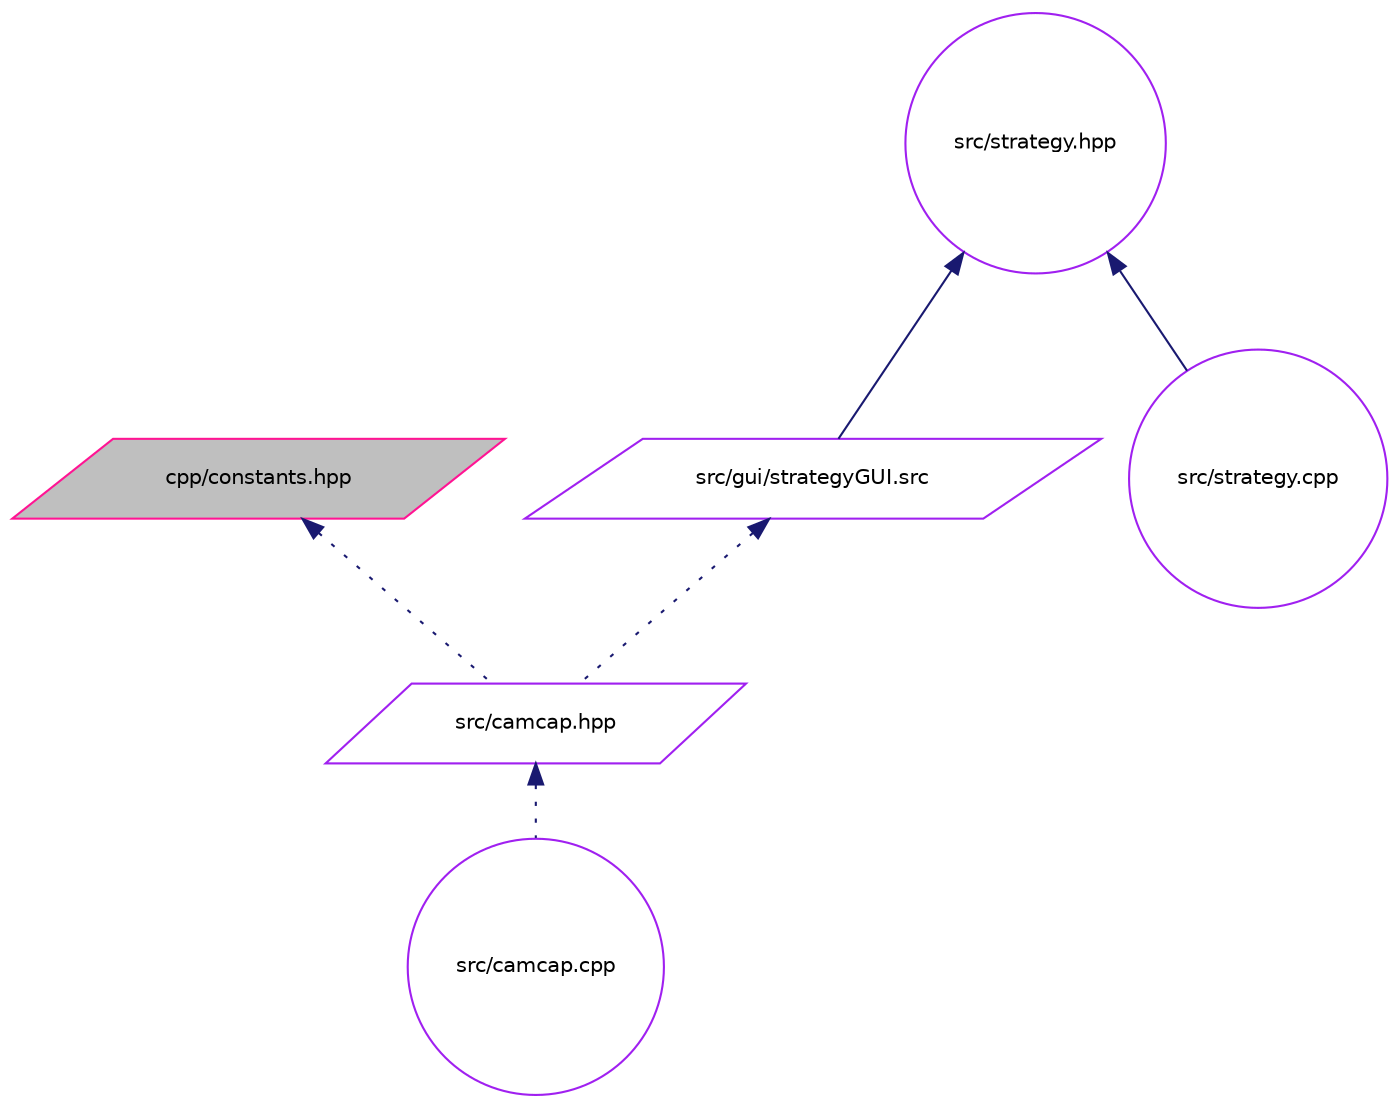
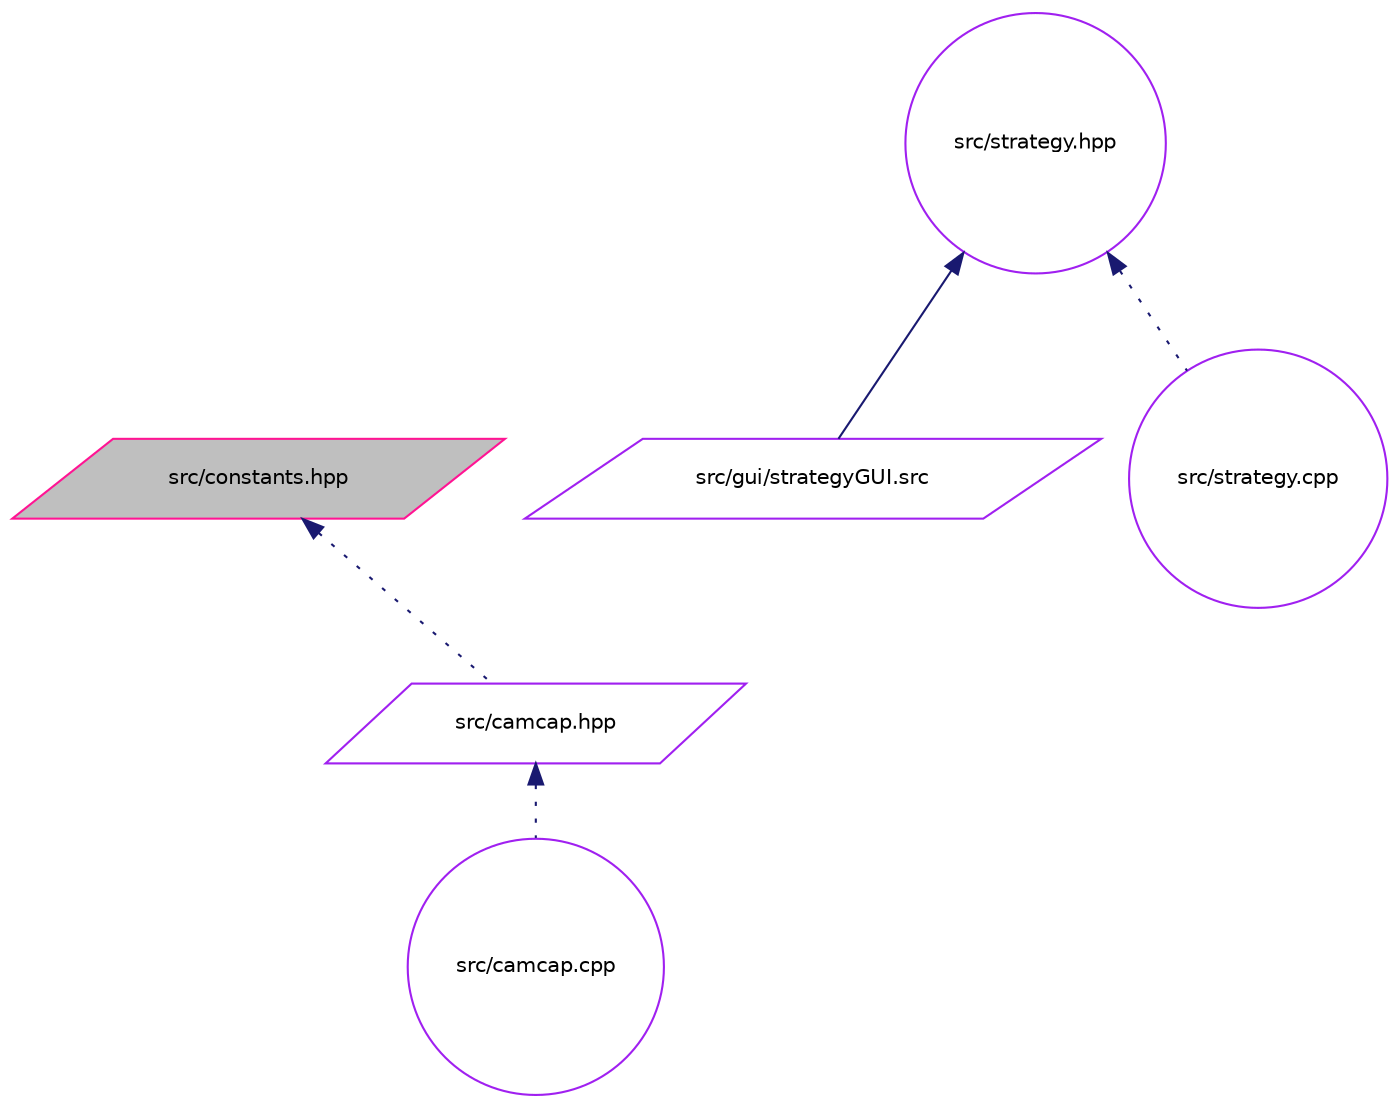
(1154, 321) -> (1154, 321)
(259, 479) -> (259, 479)
(666, 608) -> none
